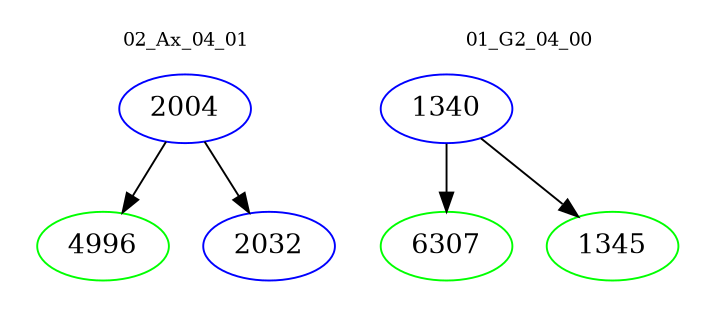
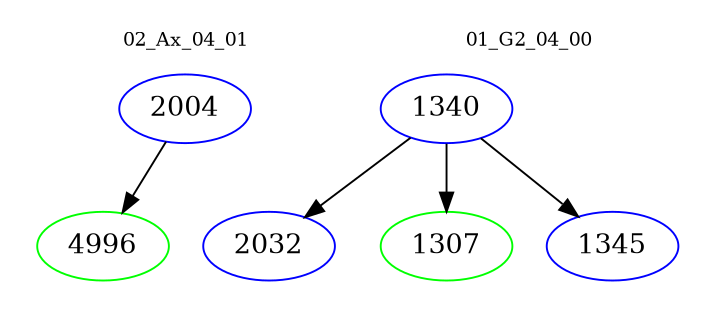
(222, 169) -> (377, 163)
(447, 246) -> (447, 246)
(613, 246) -> (613, 246)
